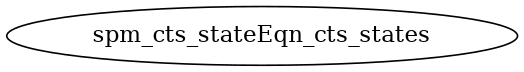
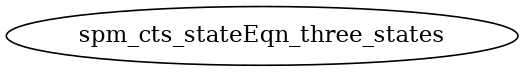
(262, 36) -> (262, 36)
